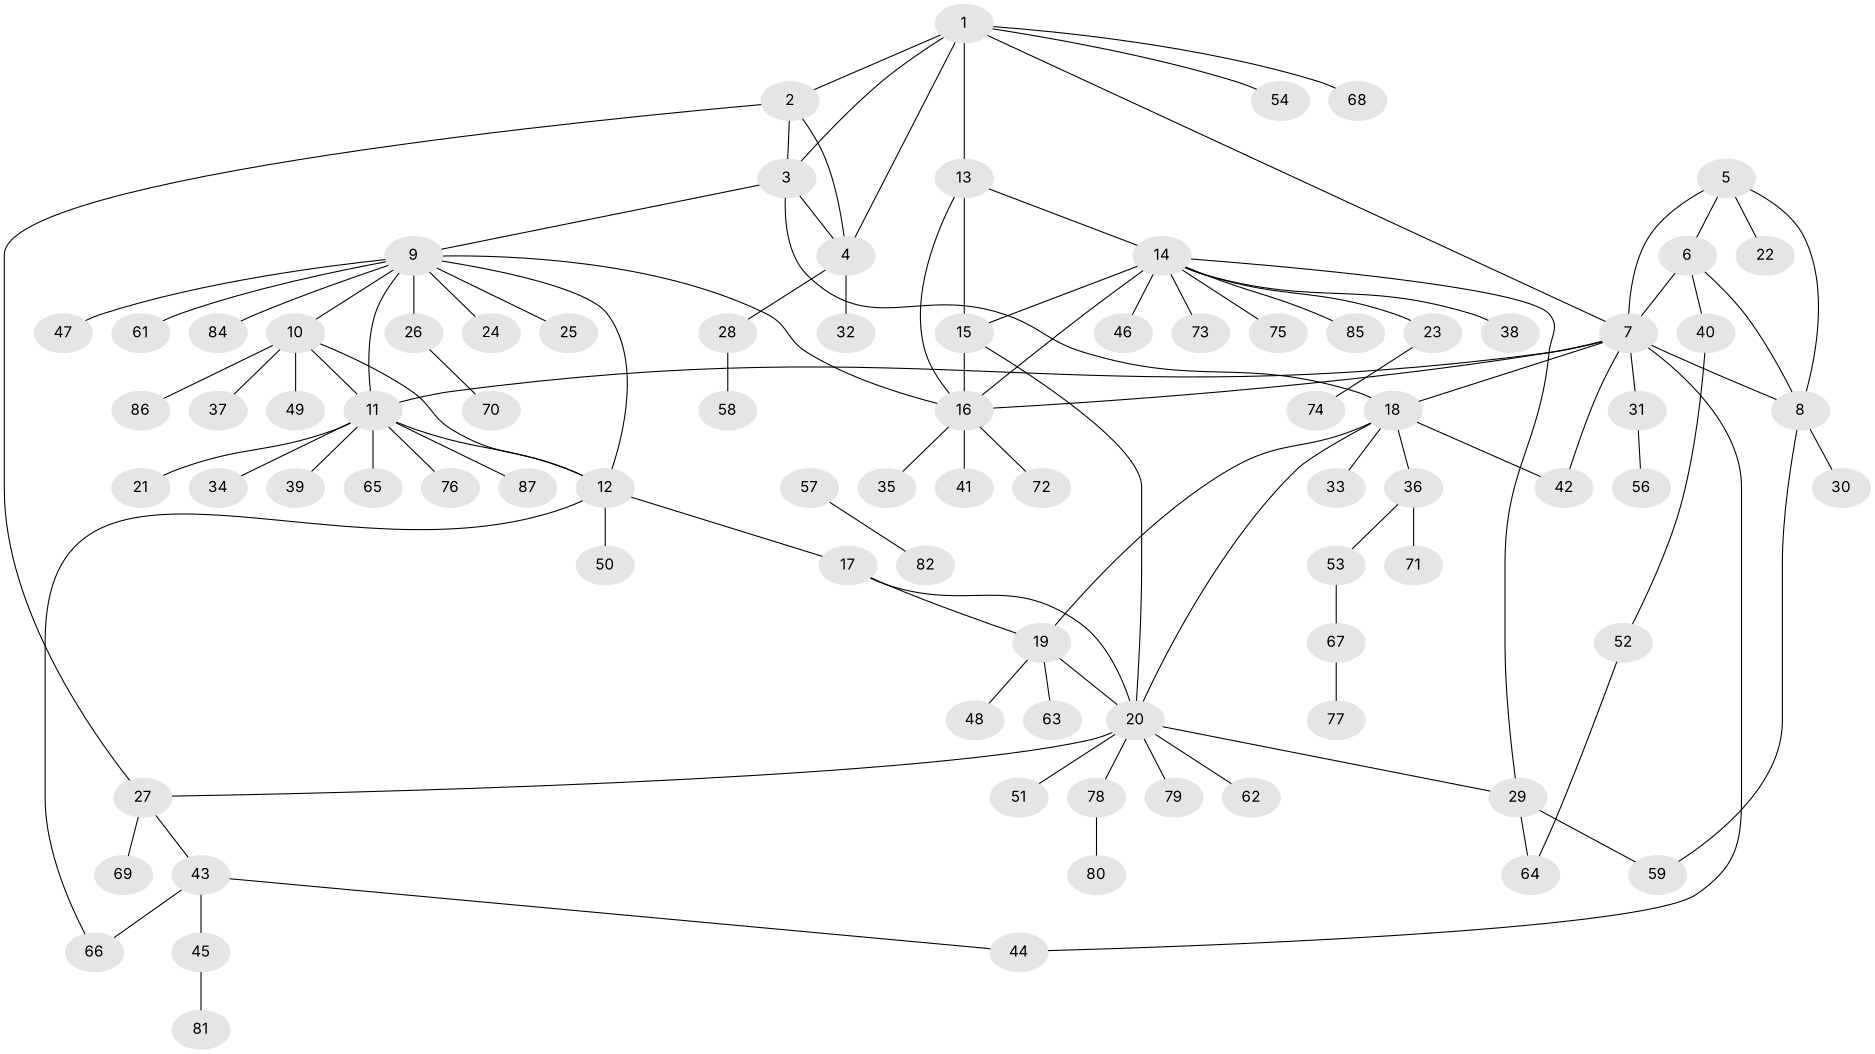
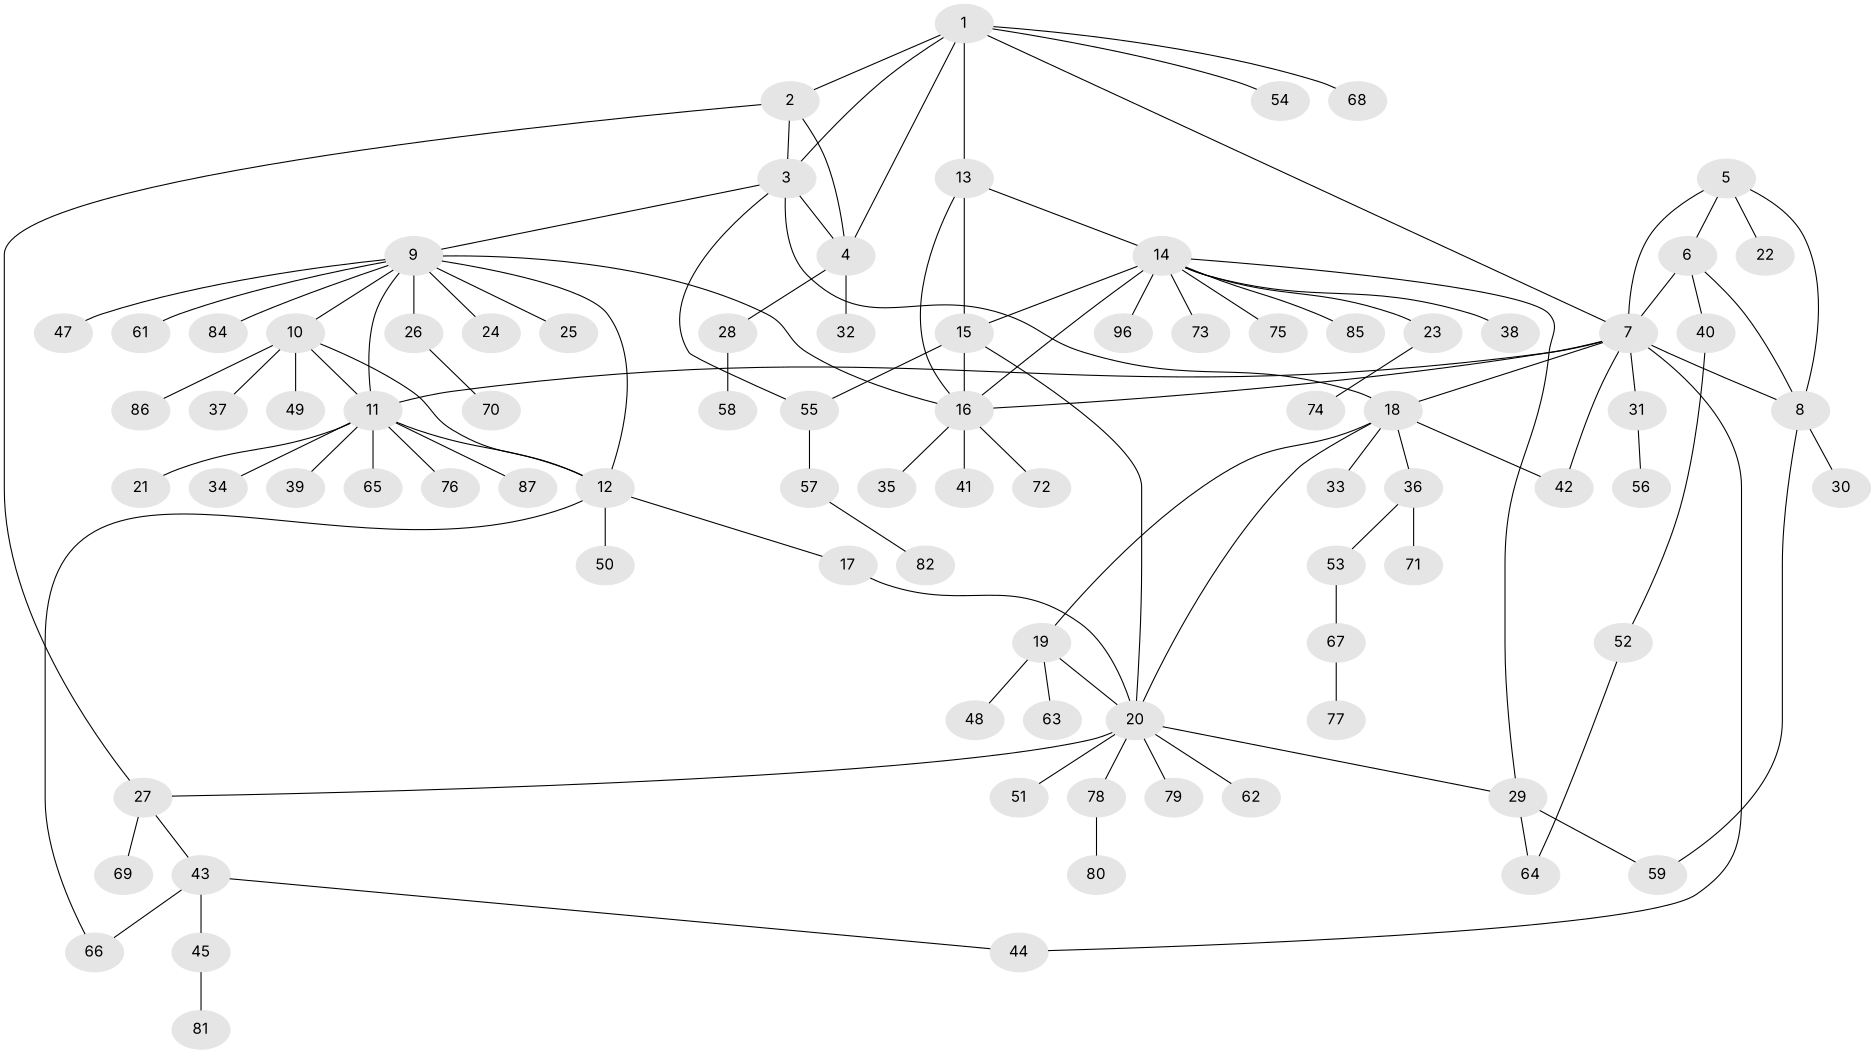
(1123, 333) -> (1123, 333)
none -> (809, 411)
(943, 607) -> none
